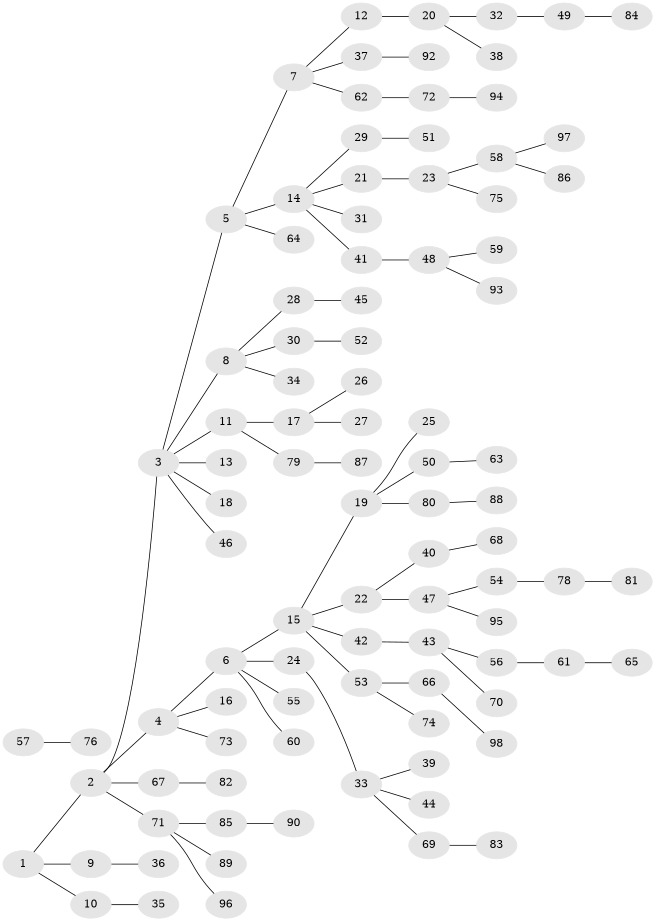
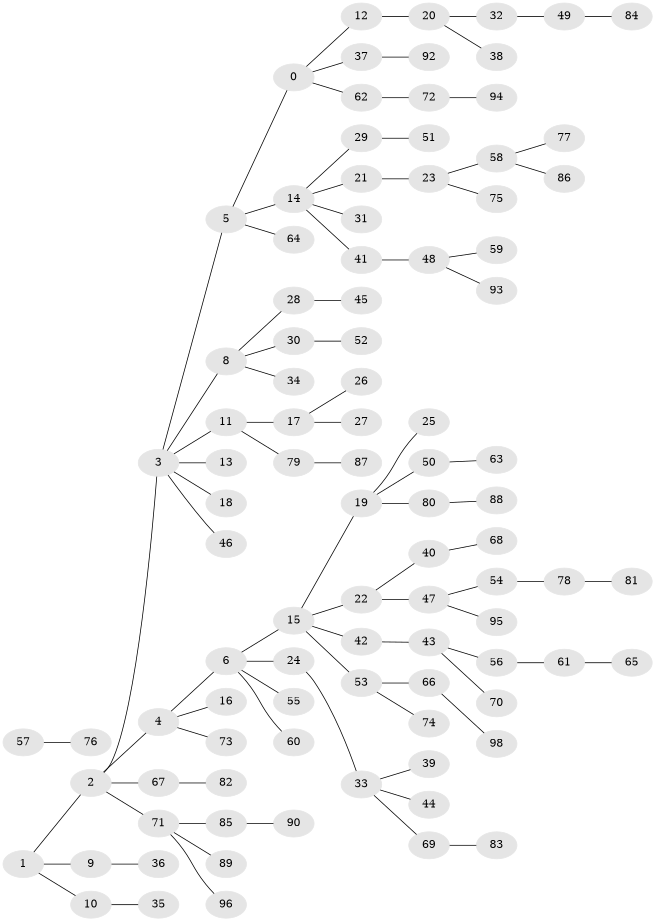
(294, 77) -> (294, 77)
(564, 138) -> (564, 138)
